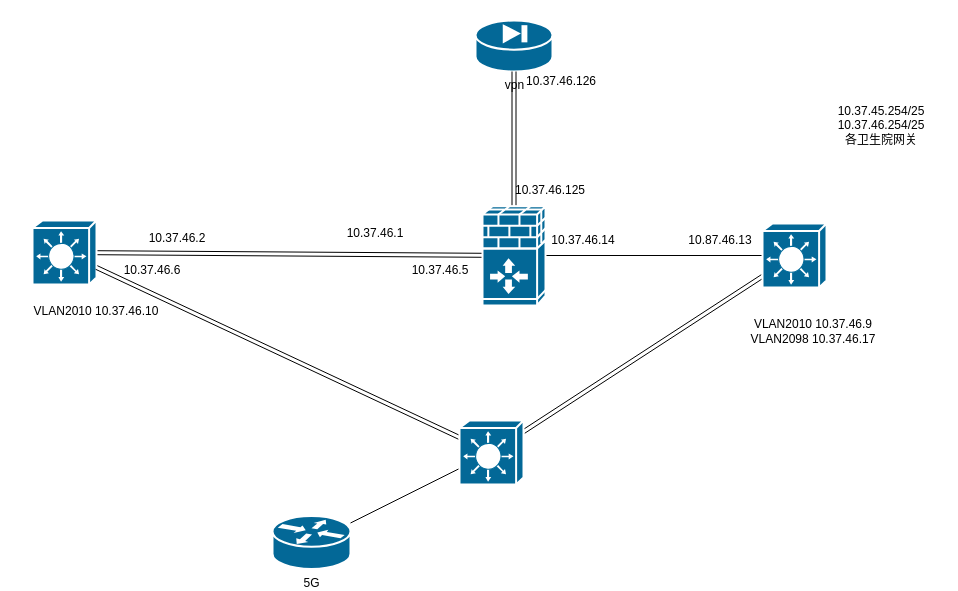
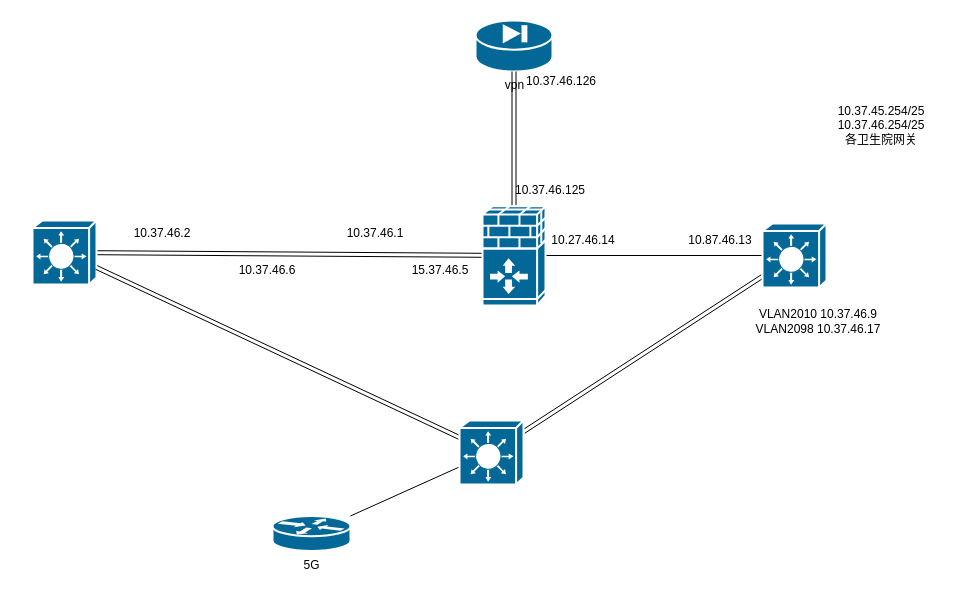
(178, 239) -> (163, 234)
(584, 241) -> (584, 241)
(153, 271) -> (268, 271)
(441, 271) -> (441, 271)
(97, 312) -> none
(814, 332) -> (819, 322)
(312, 543) -> (312, 534)
